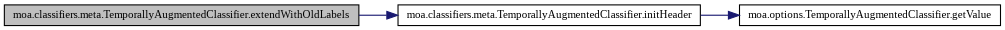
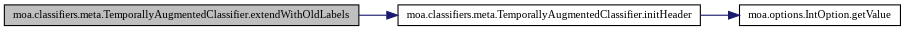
(870, 15) -> (820, 15)
